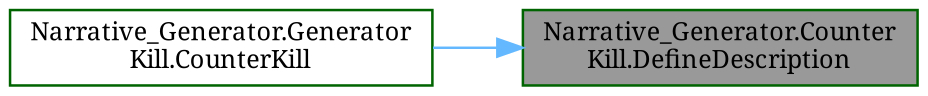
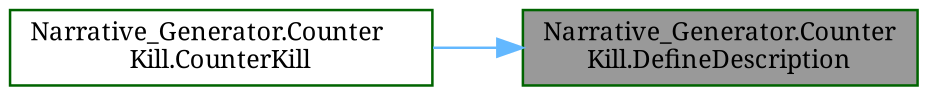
(221, 48) -> (221, 48)
